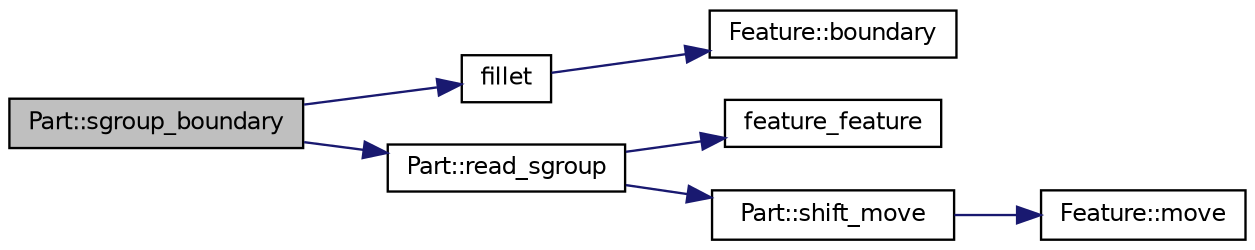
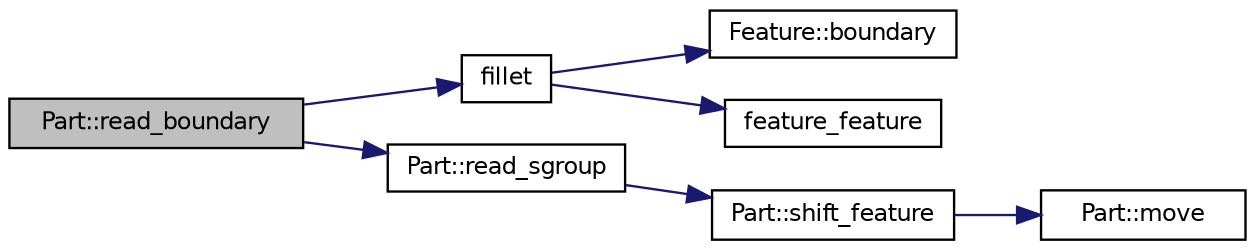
(156, 123) -> (156, 123)
(664, 147) -> (626, 95)
(833, 215) -> (833, 215)
(1143, 215) -> (1143, 215)
